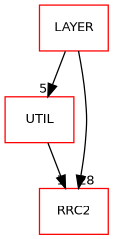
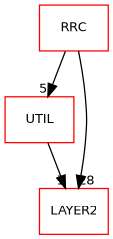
(74, 28) -> (74, 28)
(74, 211) -> (74, 211)
